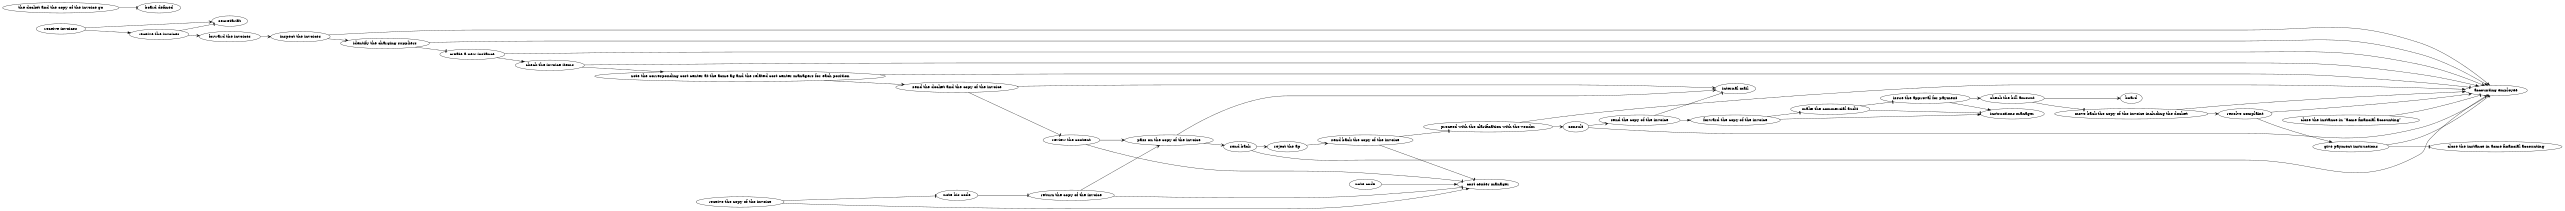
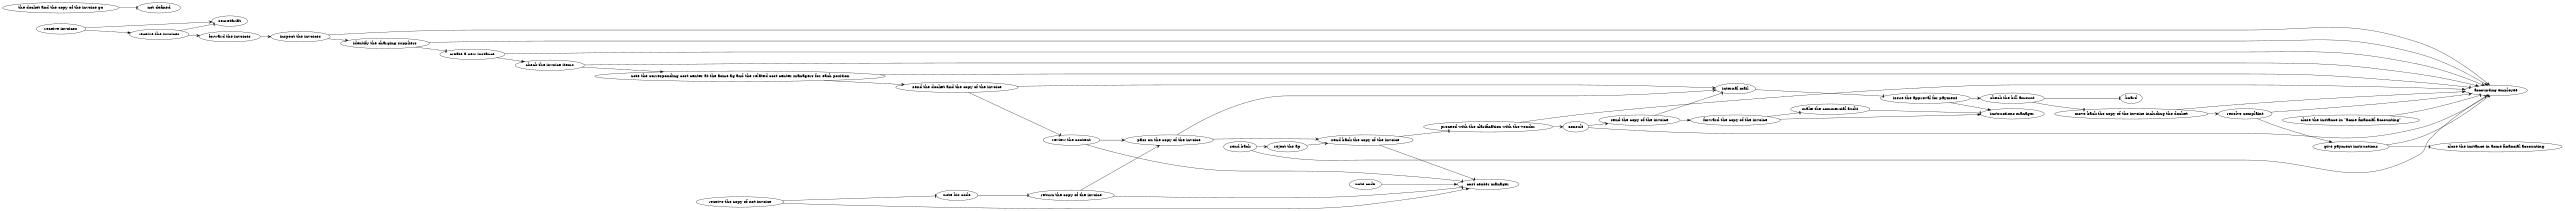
(159, 8) -> (159, 8)
(2082, 98) -> (2082, 98)
(1876, 104) -> (1812, 93)
(1213, 144) -> (1264, 139)
(740, 202) -> (740, 202)
